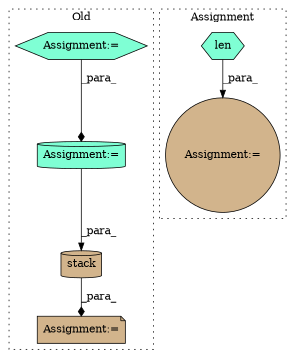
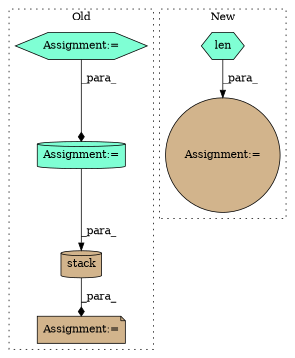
(223, 18) -> (223, 18)
